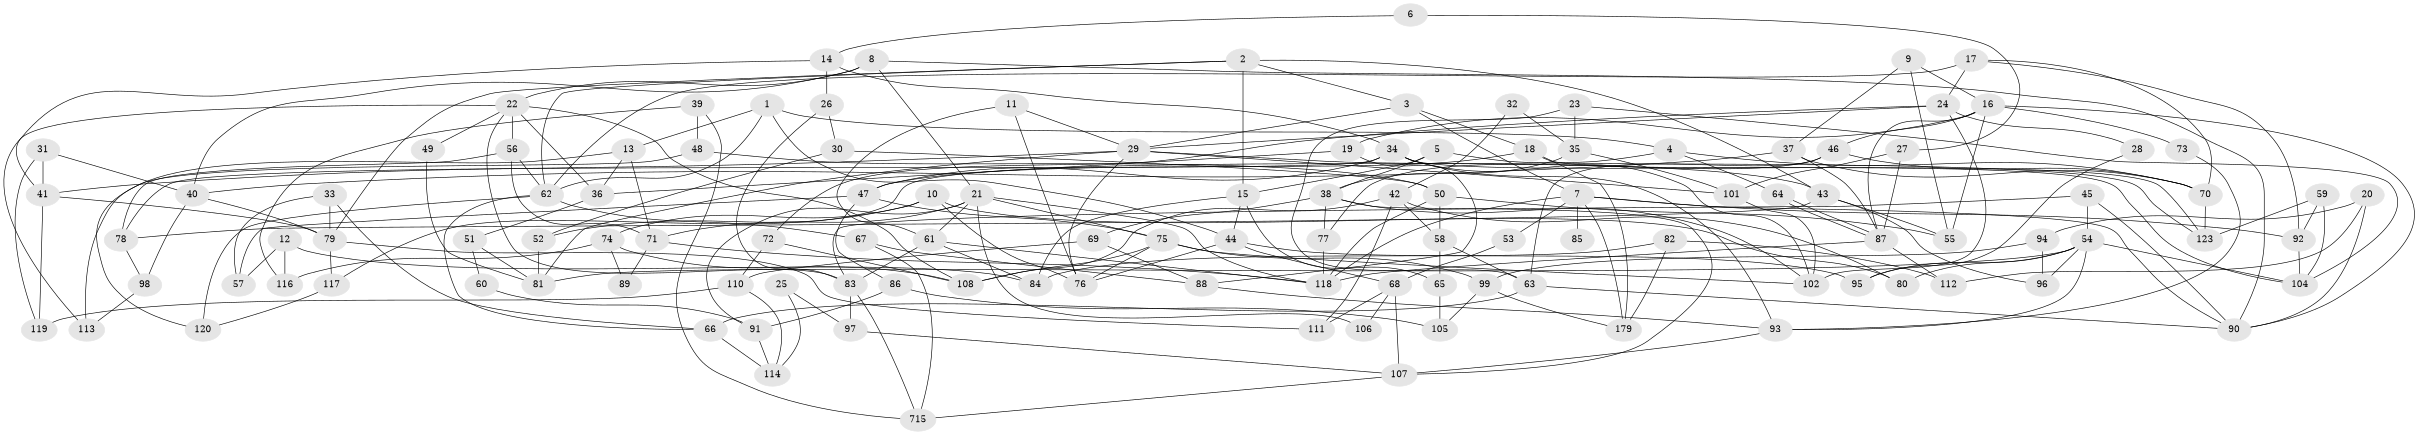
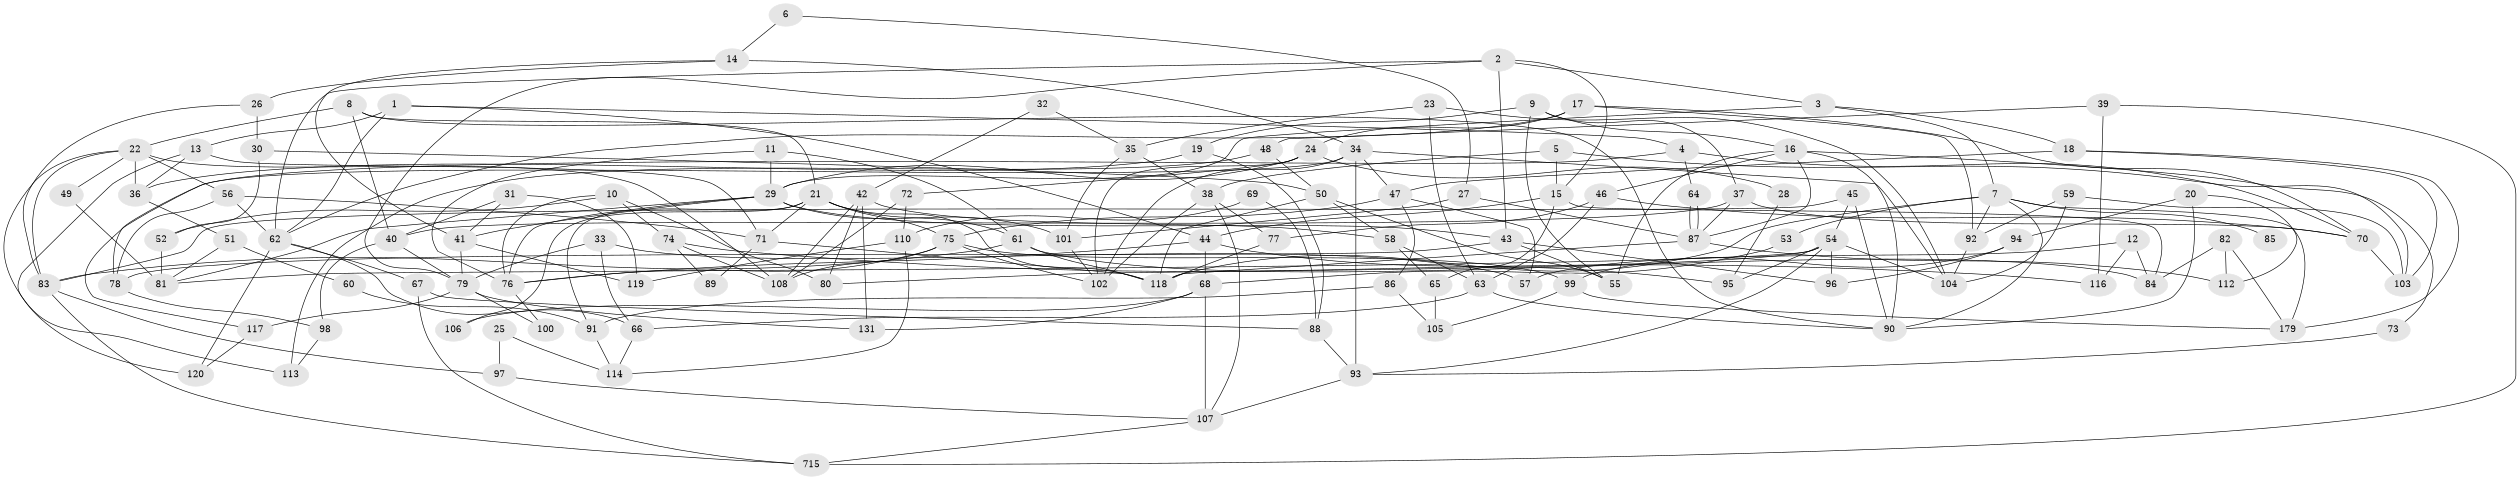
(1668, 127) -> (1363, 122)
(1208, 213) -> none
(2205, 240) -> (2403, 285)
none -> (546, 330)
(1317, 330) -> (867, 330)
